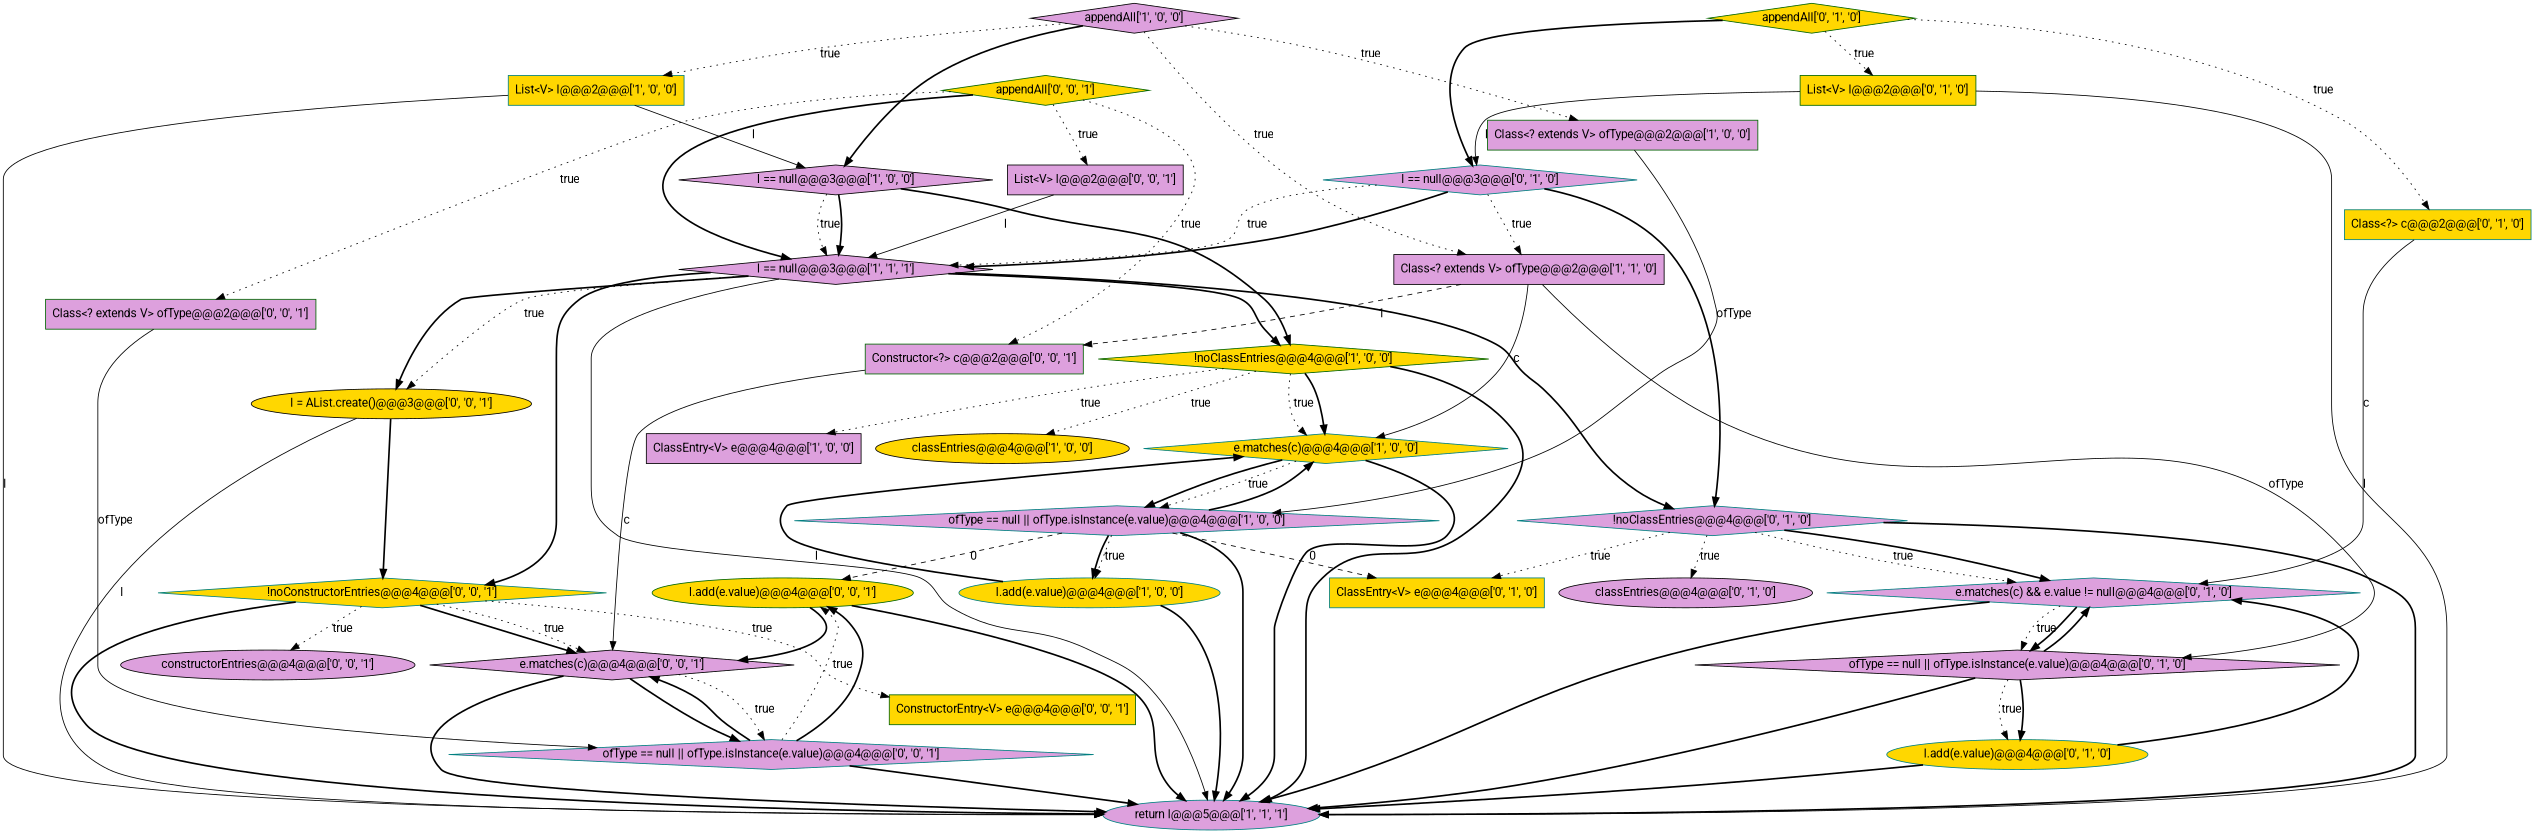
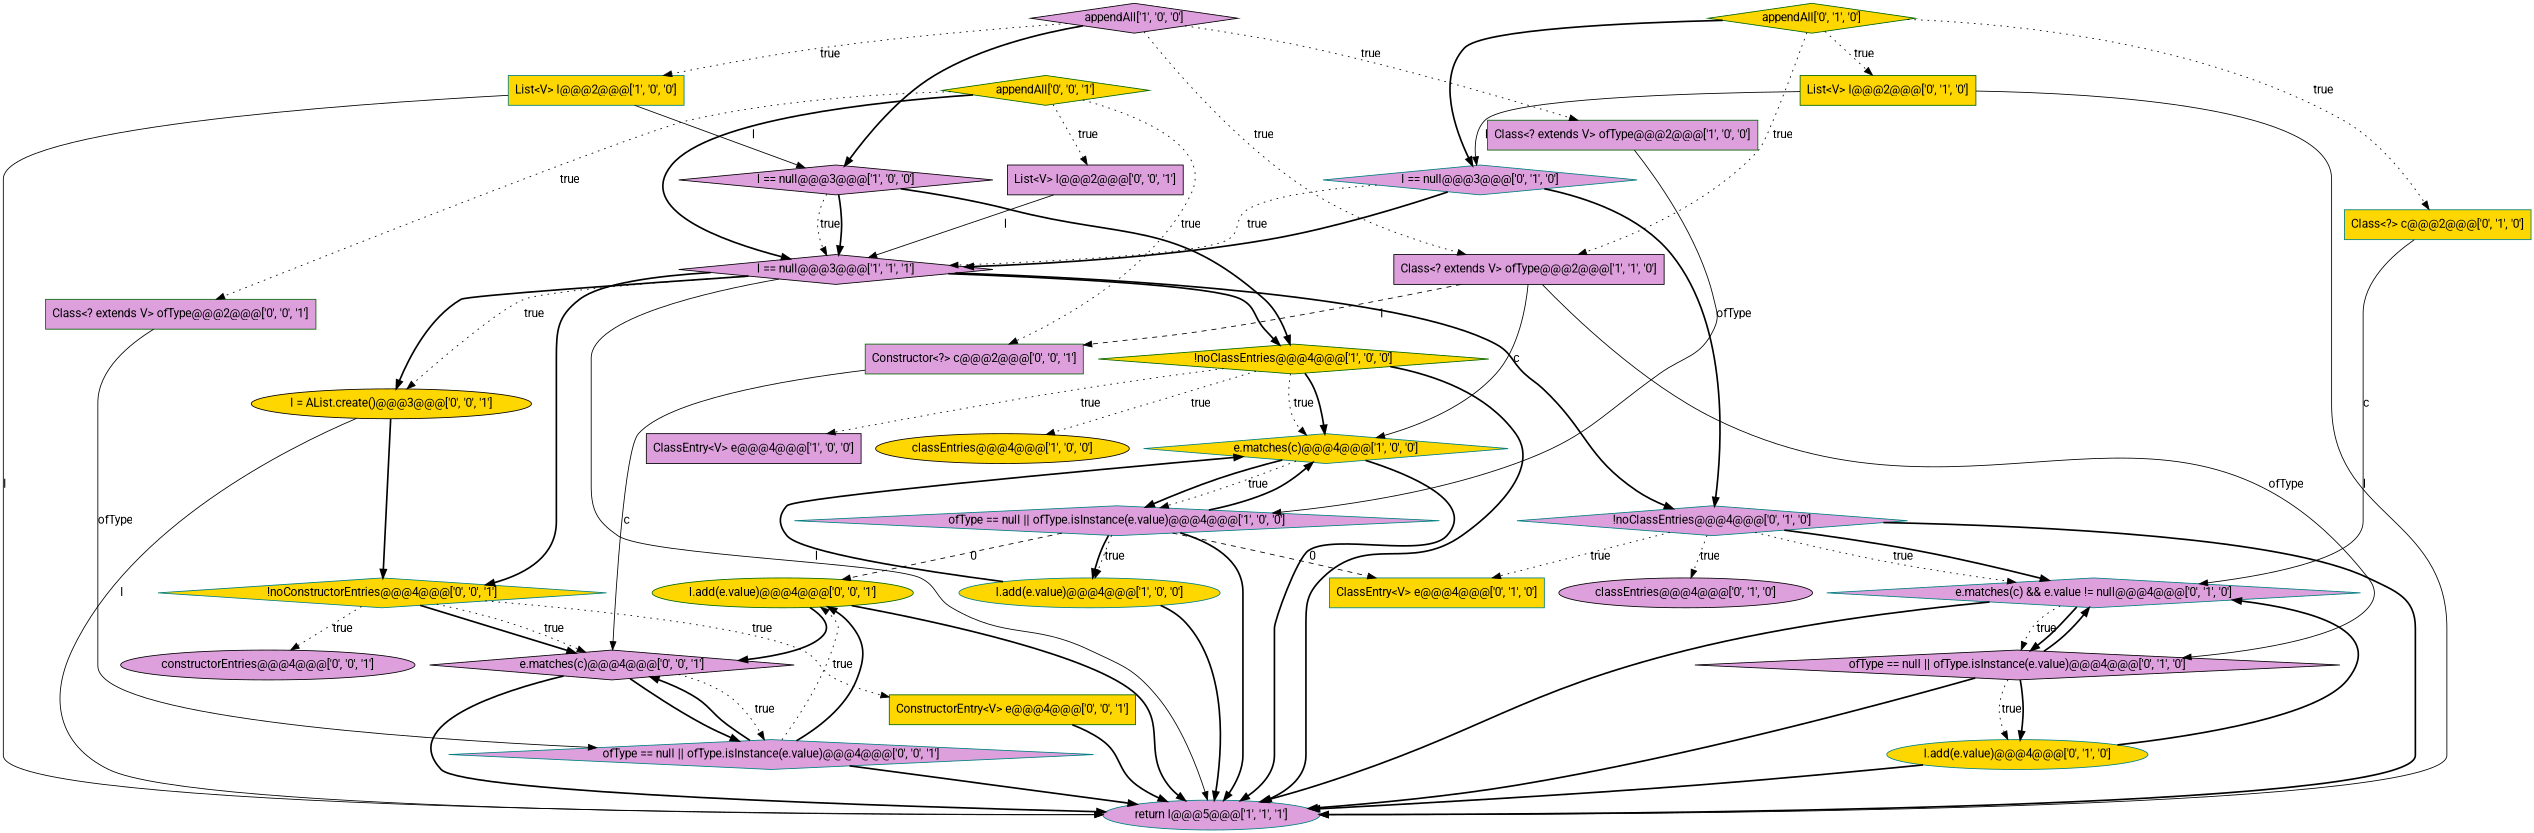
(1502, 221) -> (1731, 176)
(442, 791) -> (1118, 759)
